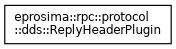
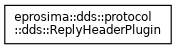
(88, 25) -> (88, 25)
